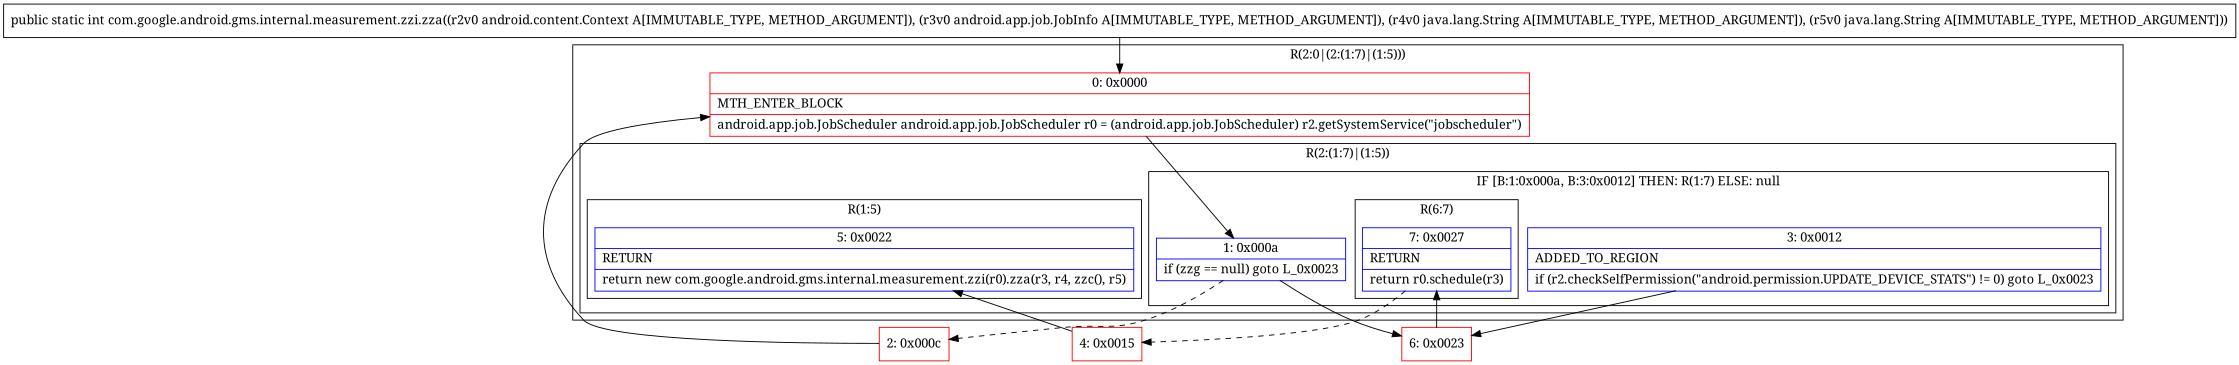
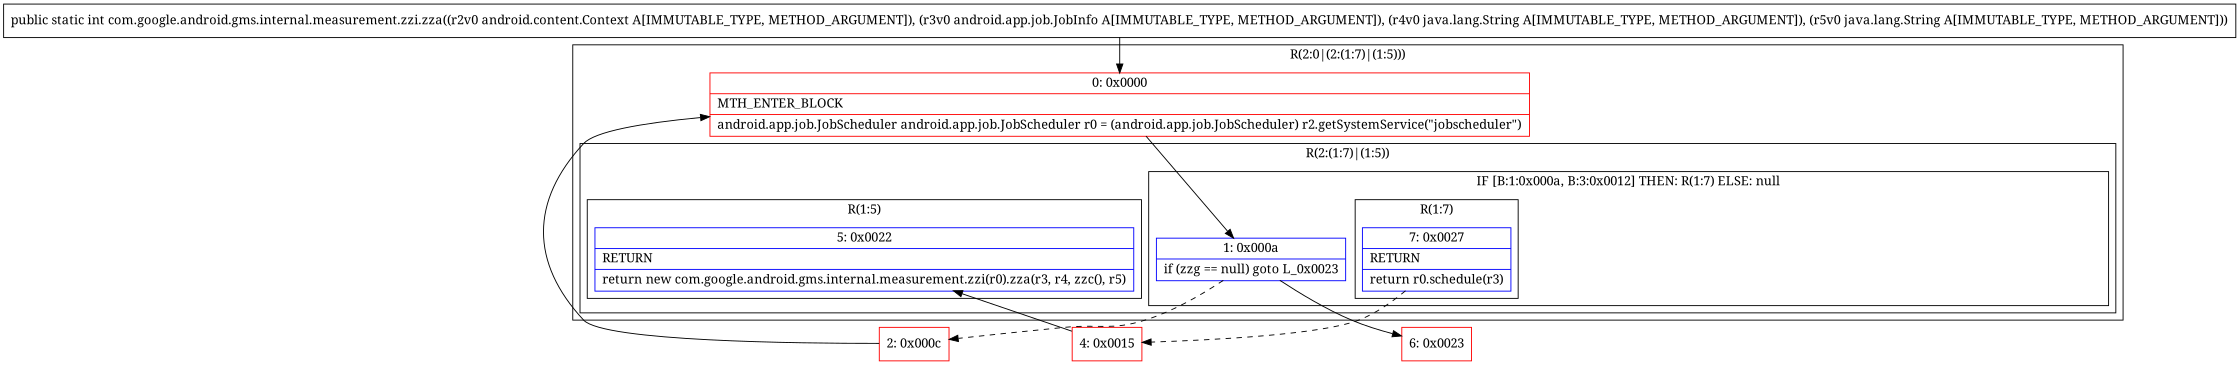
(1437, 210) -> (1437, 210)
(1814, 259) -> none
(1437, 314) -> none
